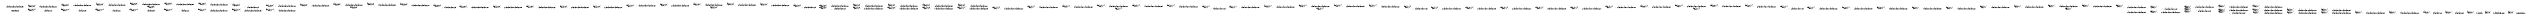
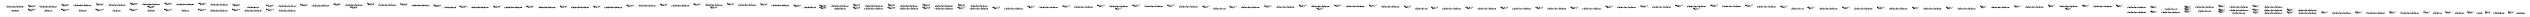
(2341, 11) -> none
